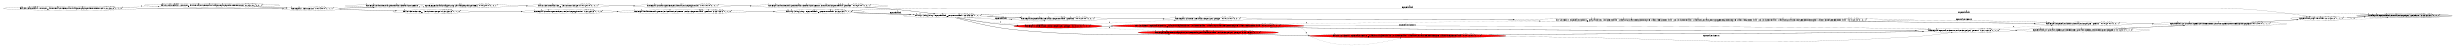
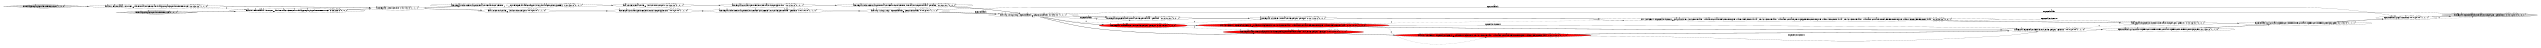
none -> (44, 6)
none -> (157, 12)
